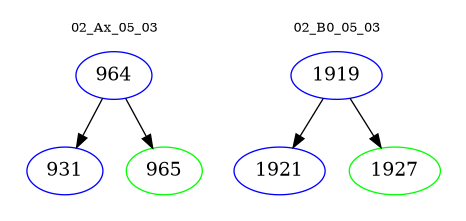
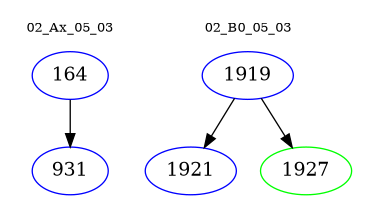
(114, 76) -> (70, 76)
(164, 171) -> none
